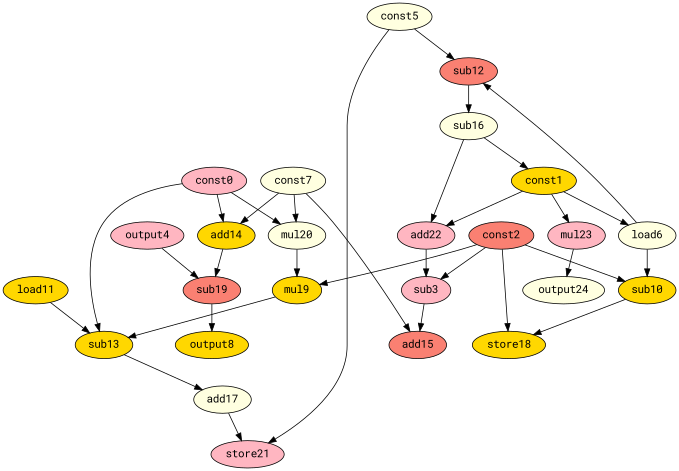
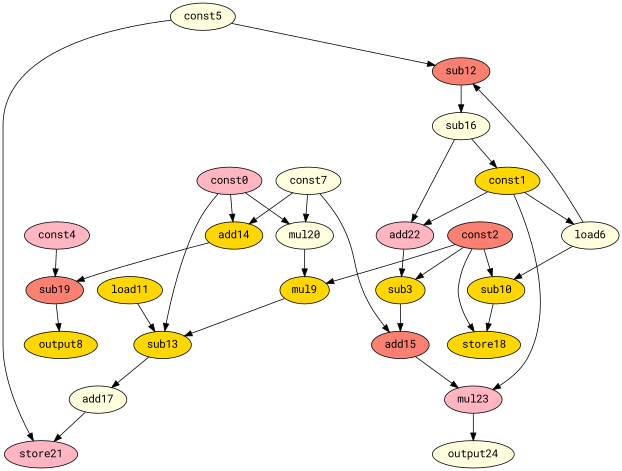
(147, 236) -> (57, 236)
(426, 290) -> (400, 290)
none -> (434, 370)
